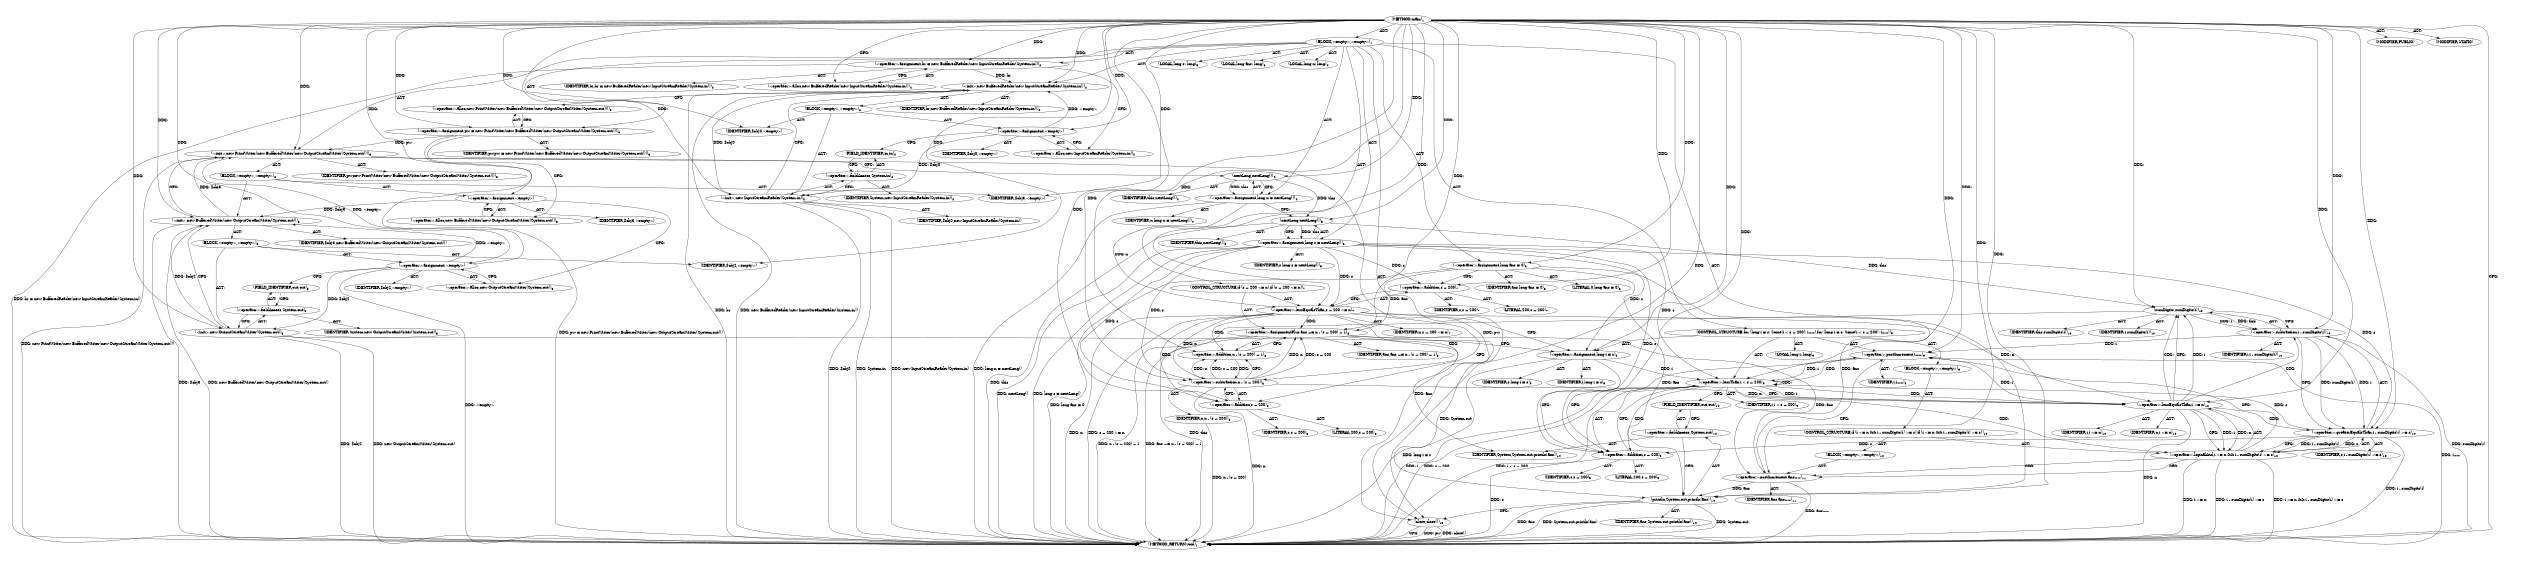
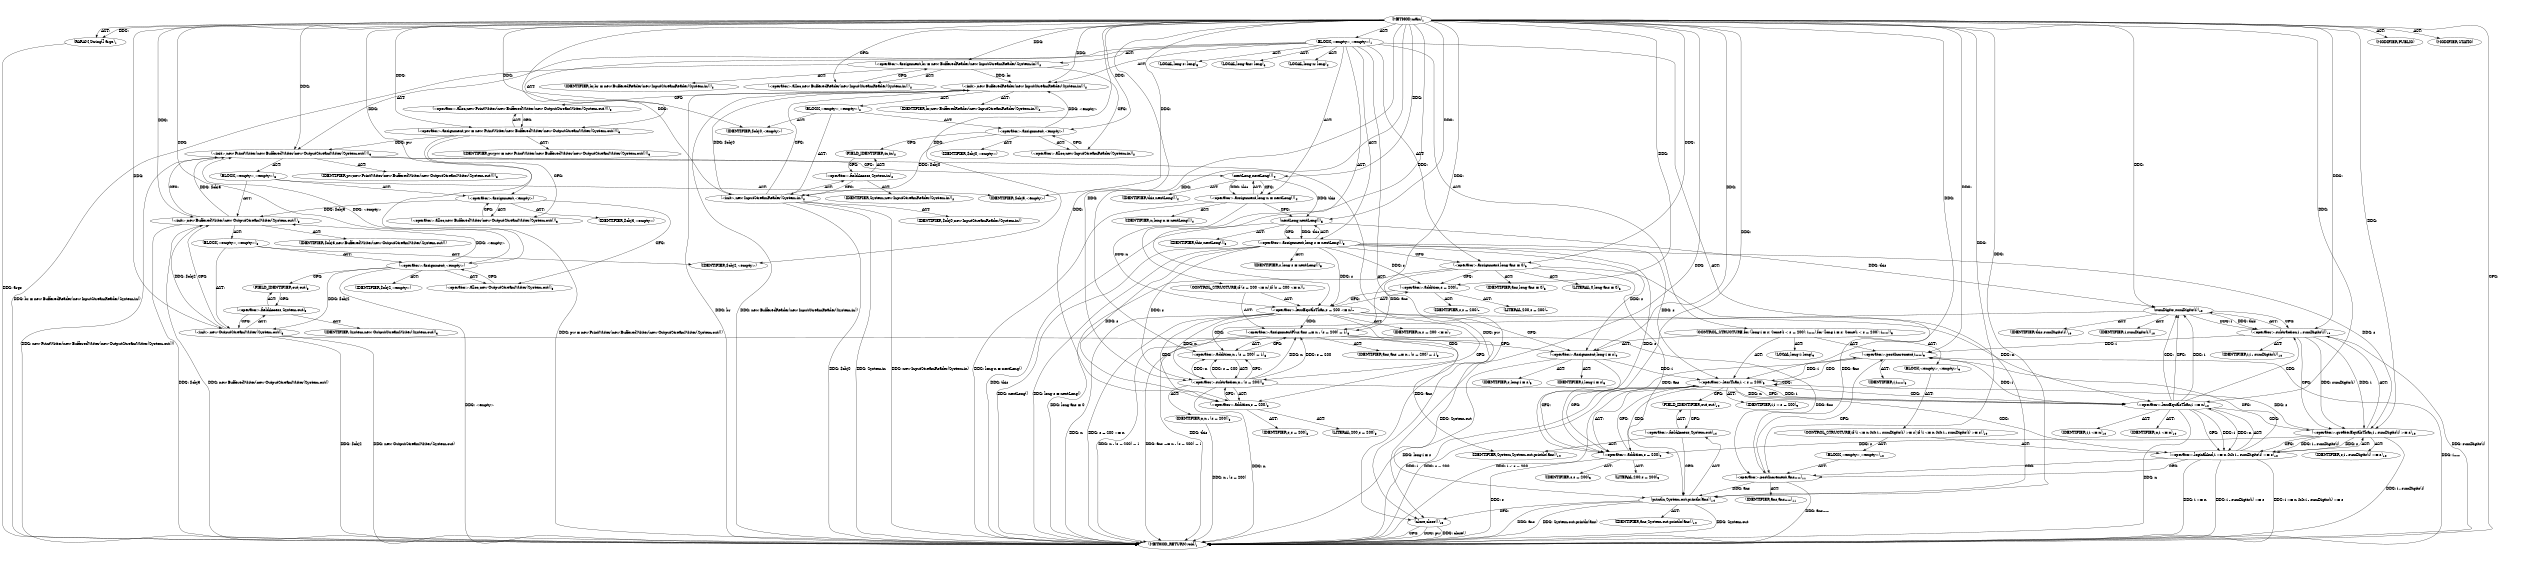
none -> (95, 42)
none -> (1398, 254)
(1245, 369) -> (1245, 369)
